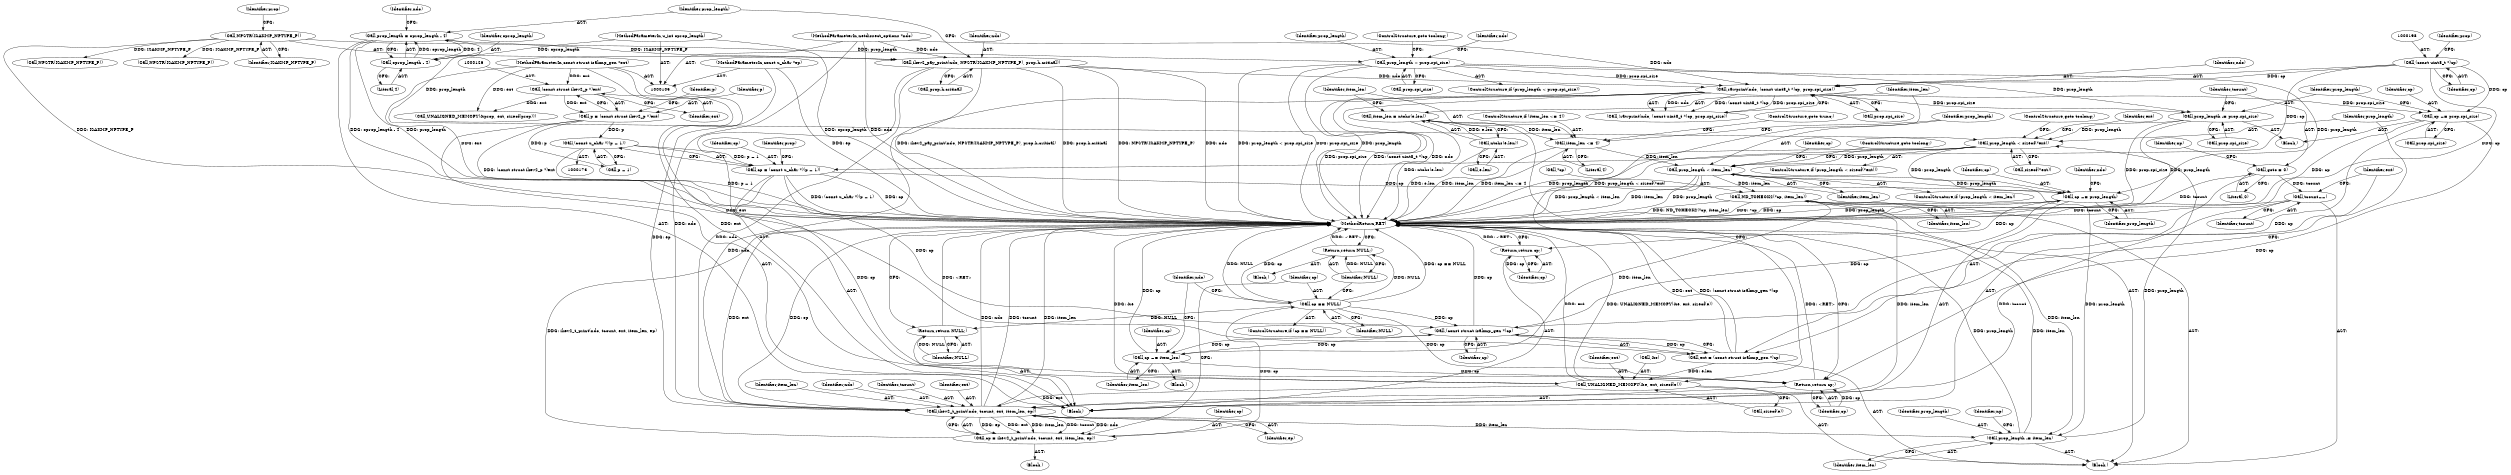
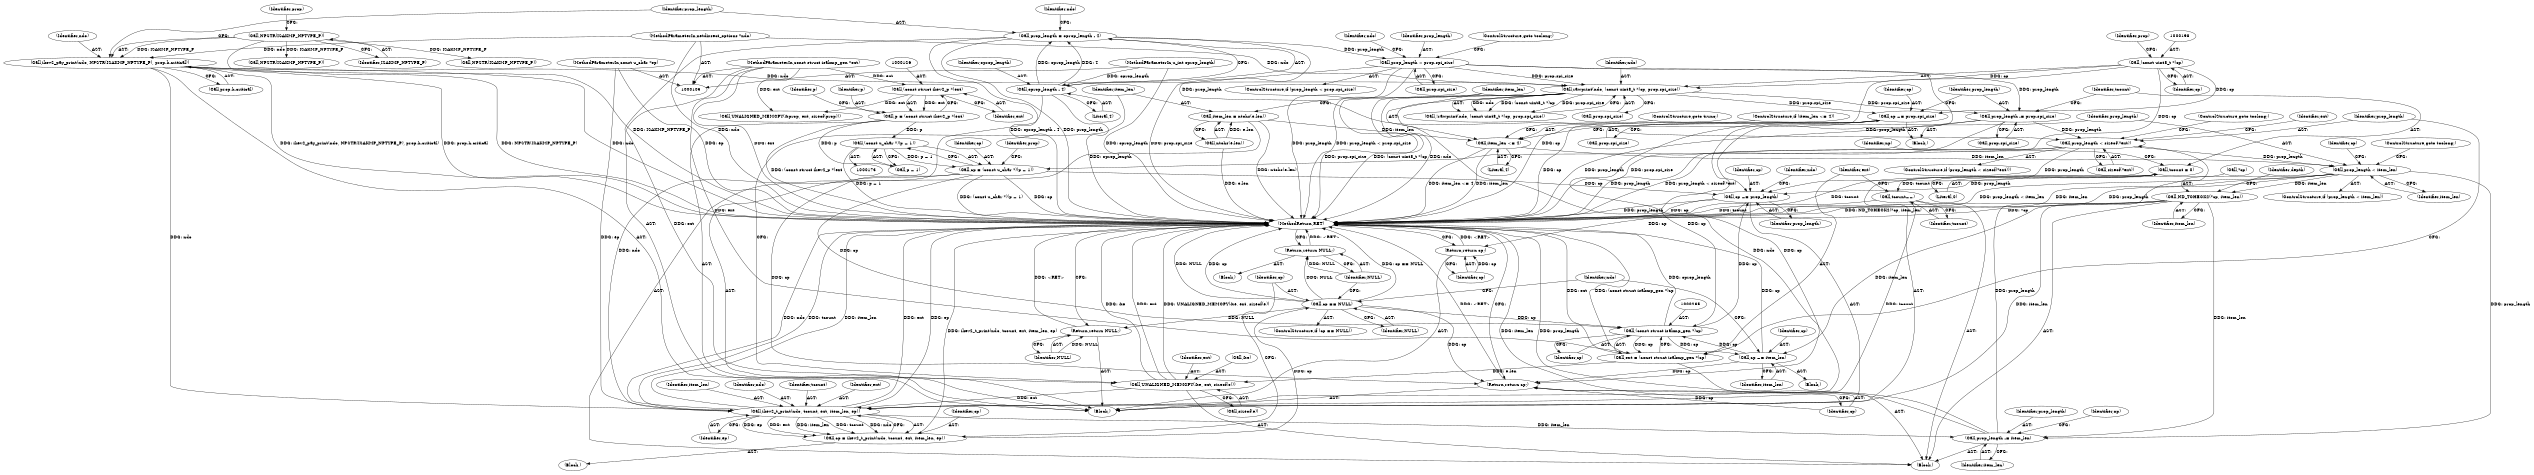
(1480, 170) -> none
(2272, 170) -> (2176, 170)
none -> (2287, 170)
none -> (1110, 197)
(1483, 278) -> (1690, 278)
(675, 281) -> (712, 180)
none -> (1691, 304)
